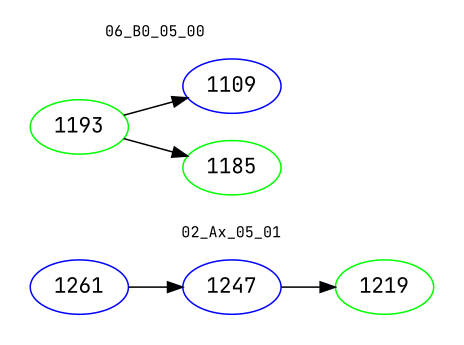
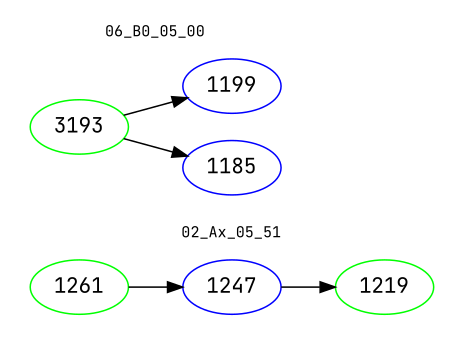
(232, 86) -> (232, 86)
(79, 127) -> (79, 127)
(232, 168) -> (232, 168)
(232, 233) -> (232, 233)
(79, 287) -> (79, 287)
